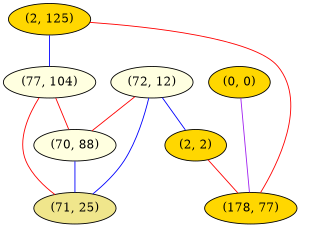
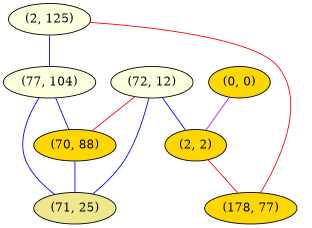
(50, 19) -> (50, 19)
(62, 114) -> (62, 114)
(75, 145) -> (75, 145)
(245, 145) -> (218, 114)
(23, 150) -> (23, 150)
